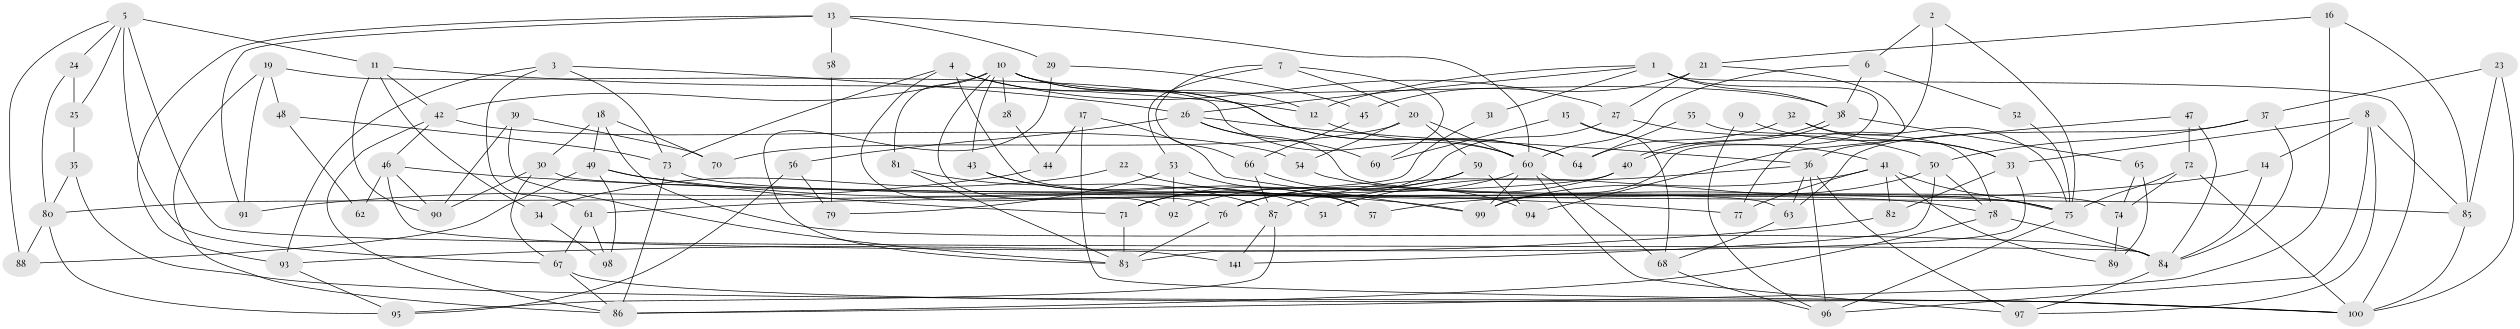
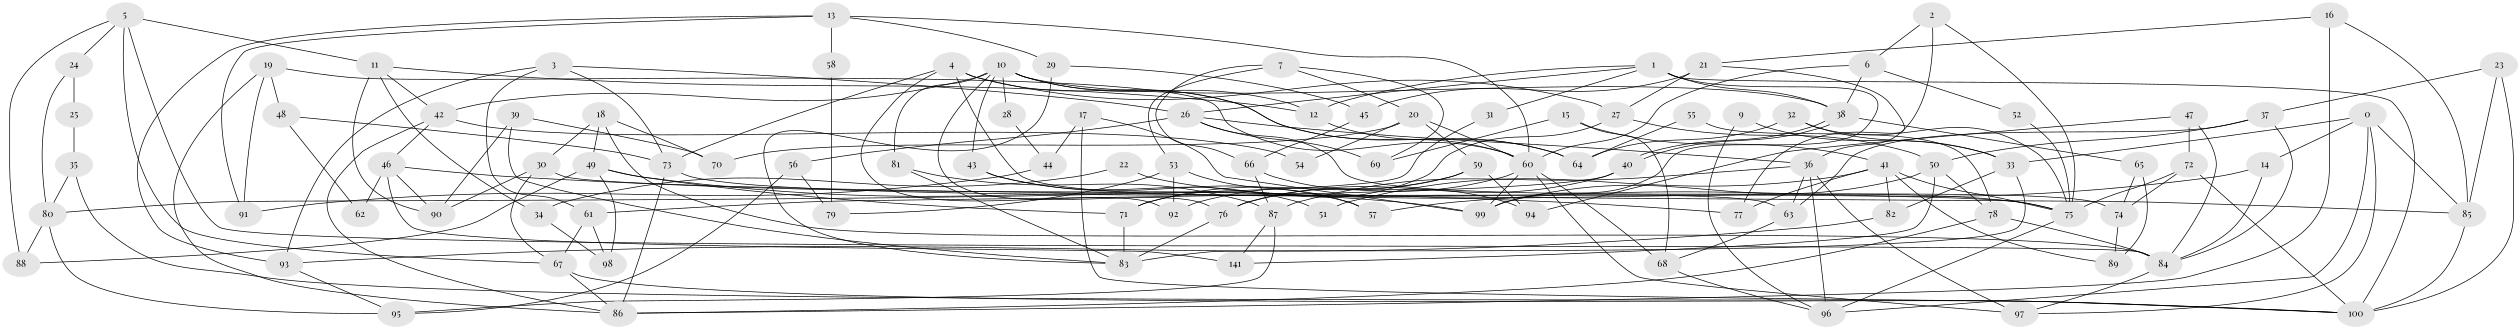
(104, 67) -> none
(2368, 115) -> (2368, 115)
(1644, 196) -> none
